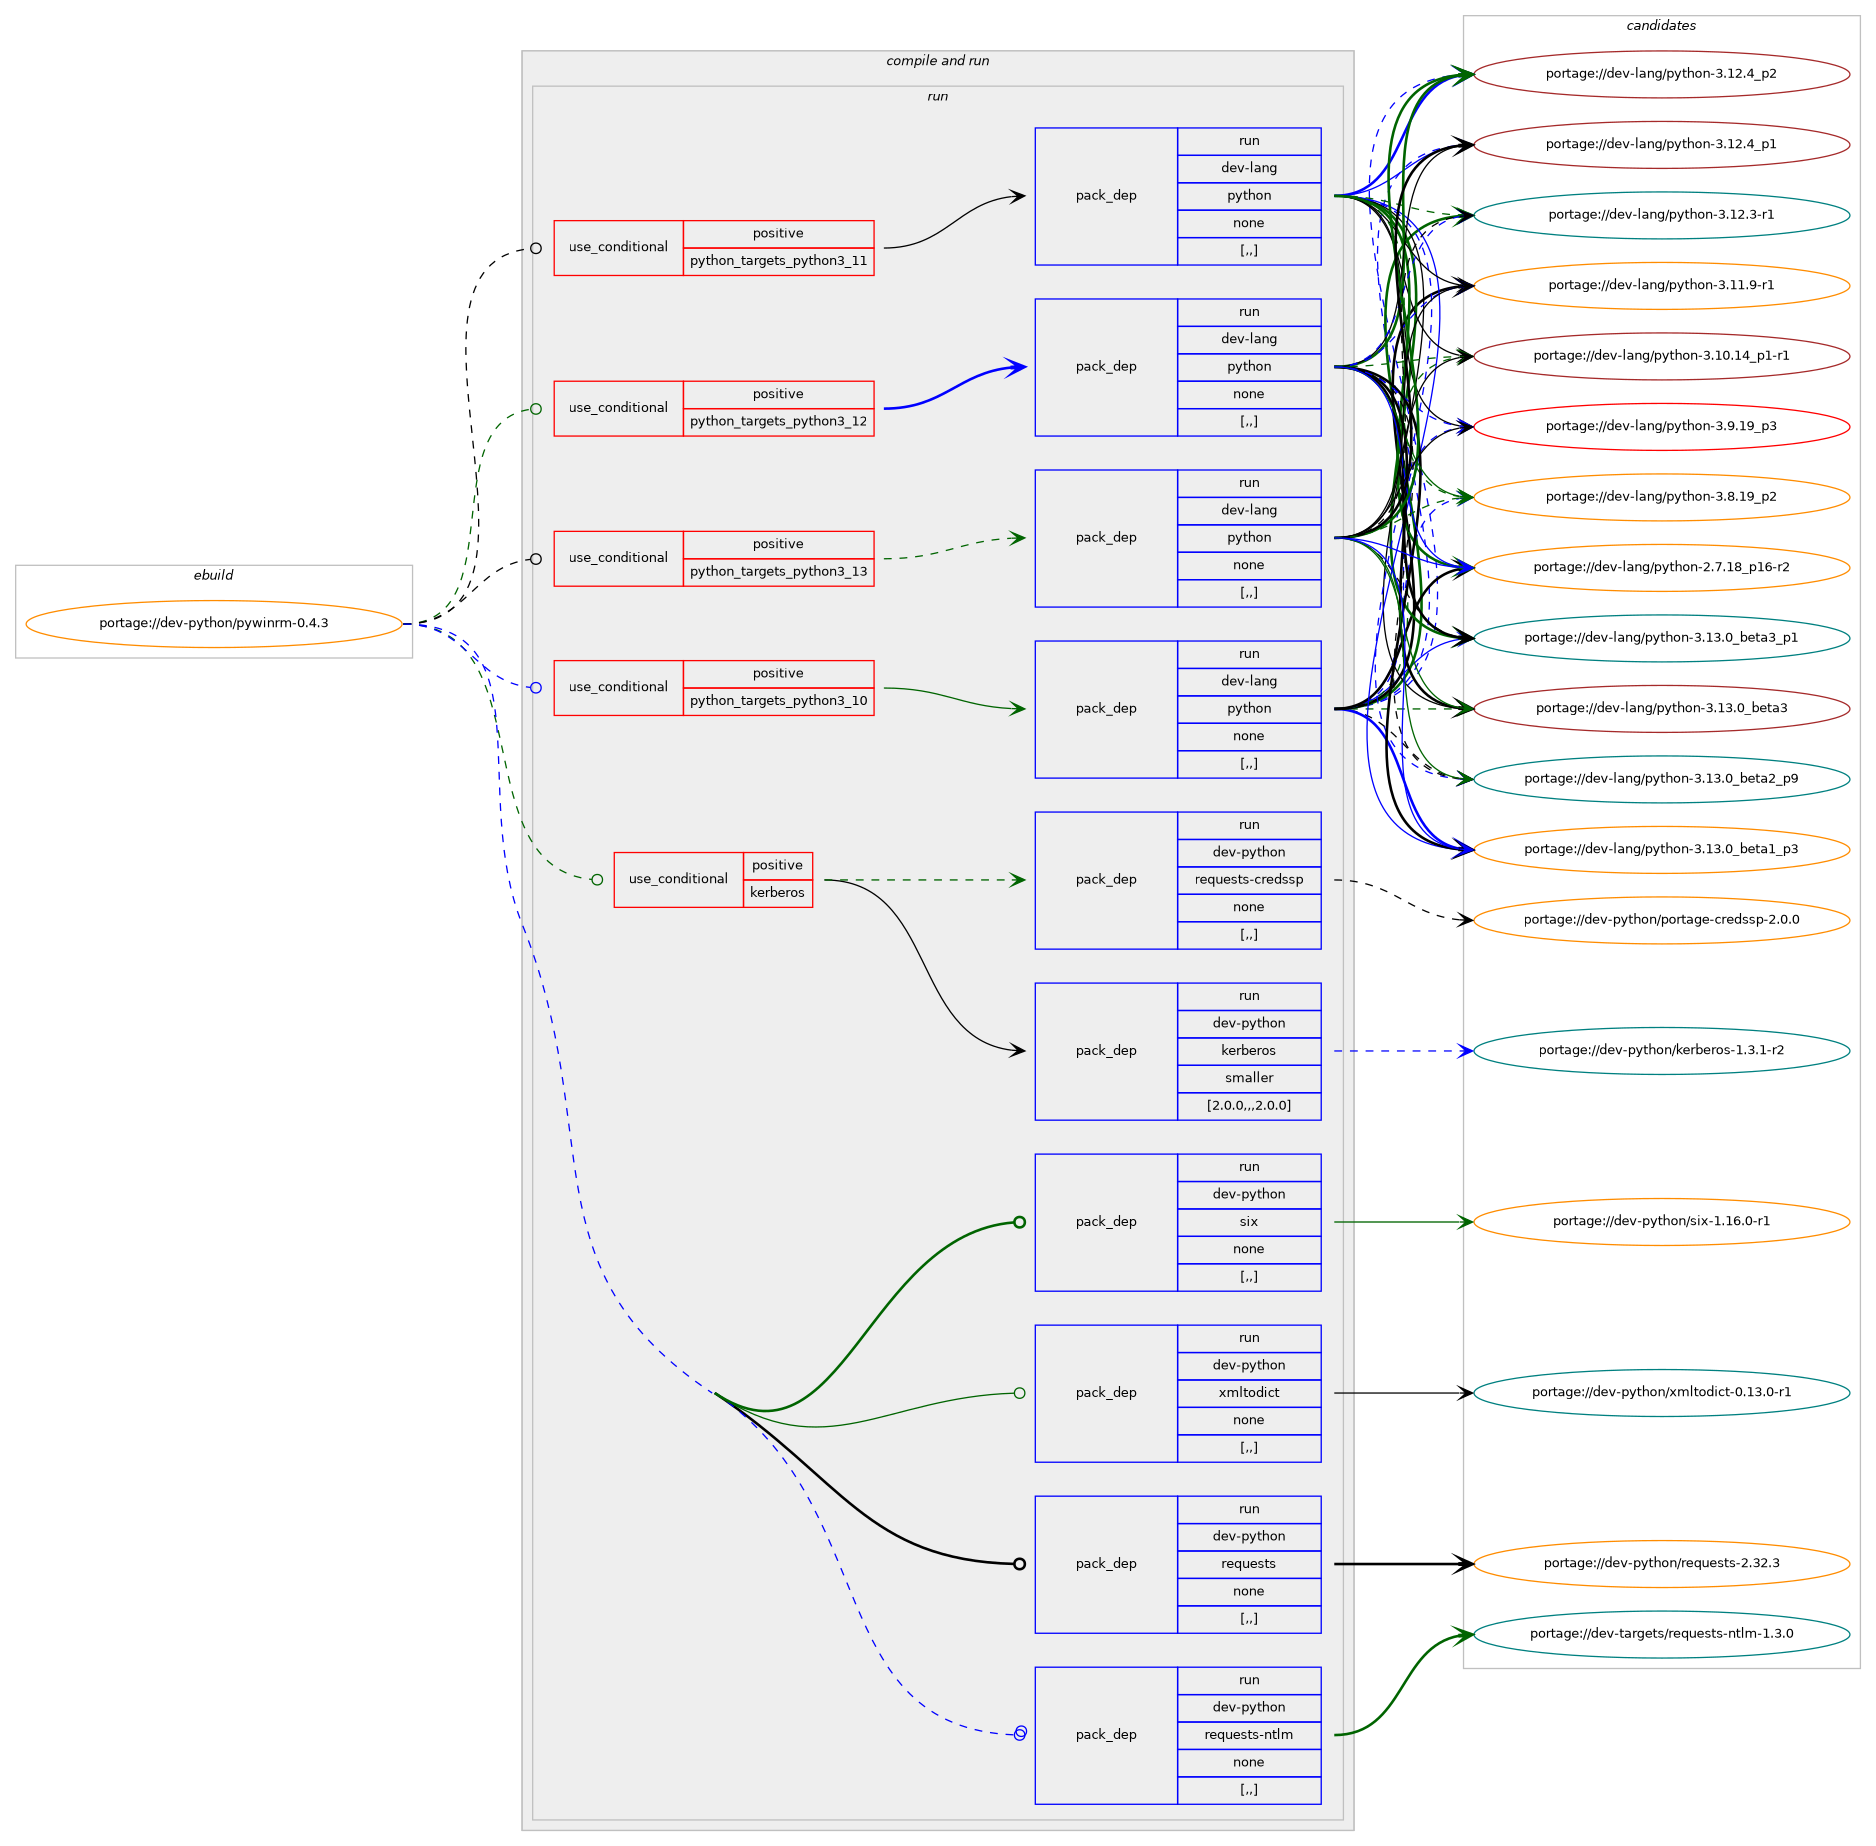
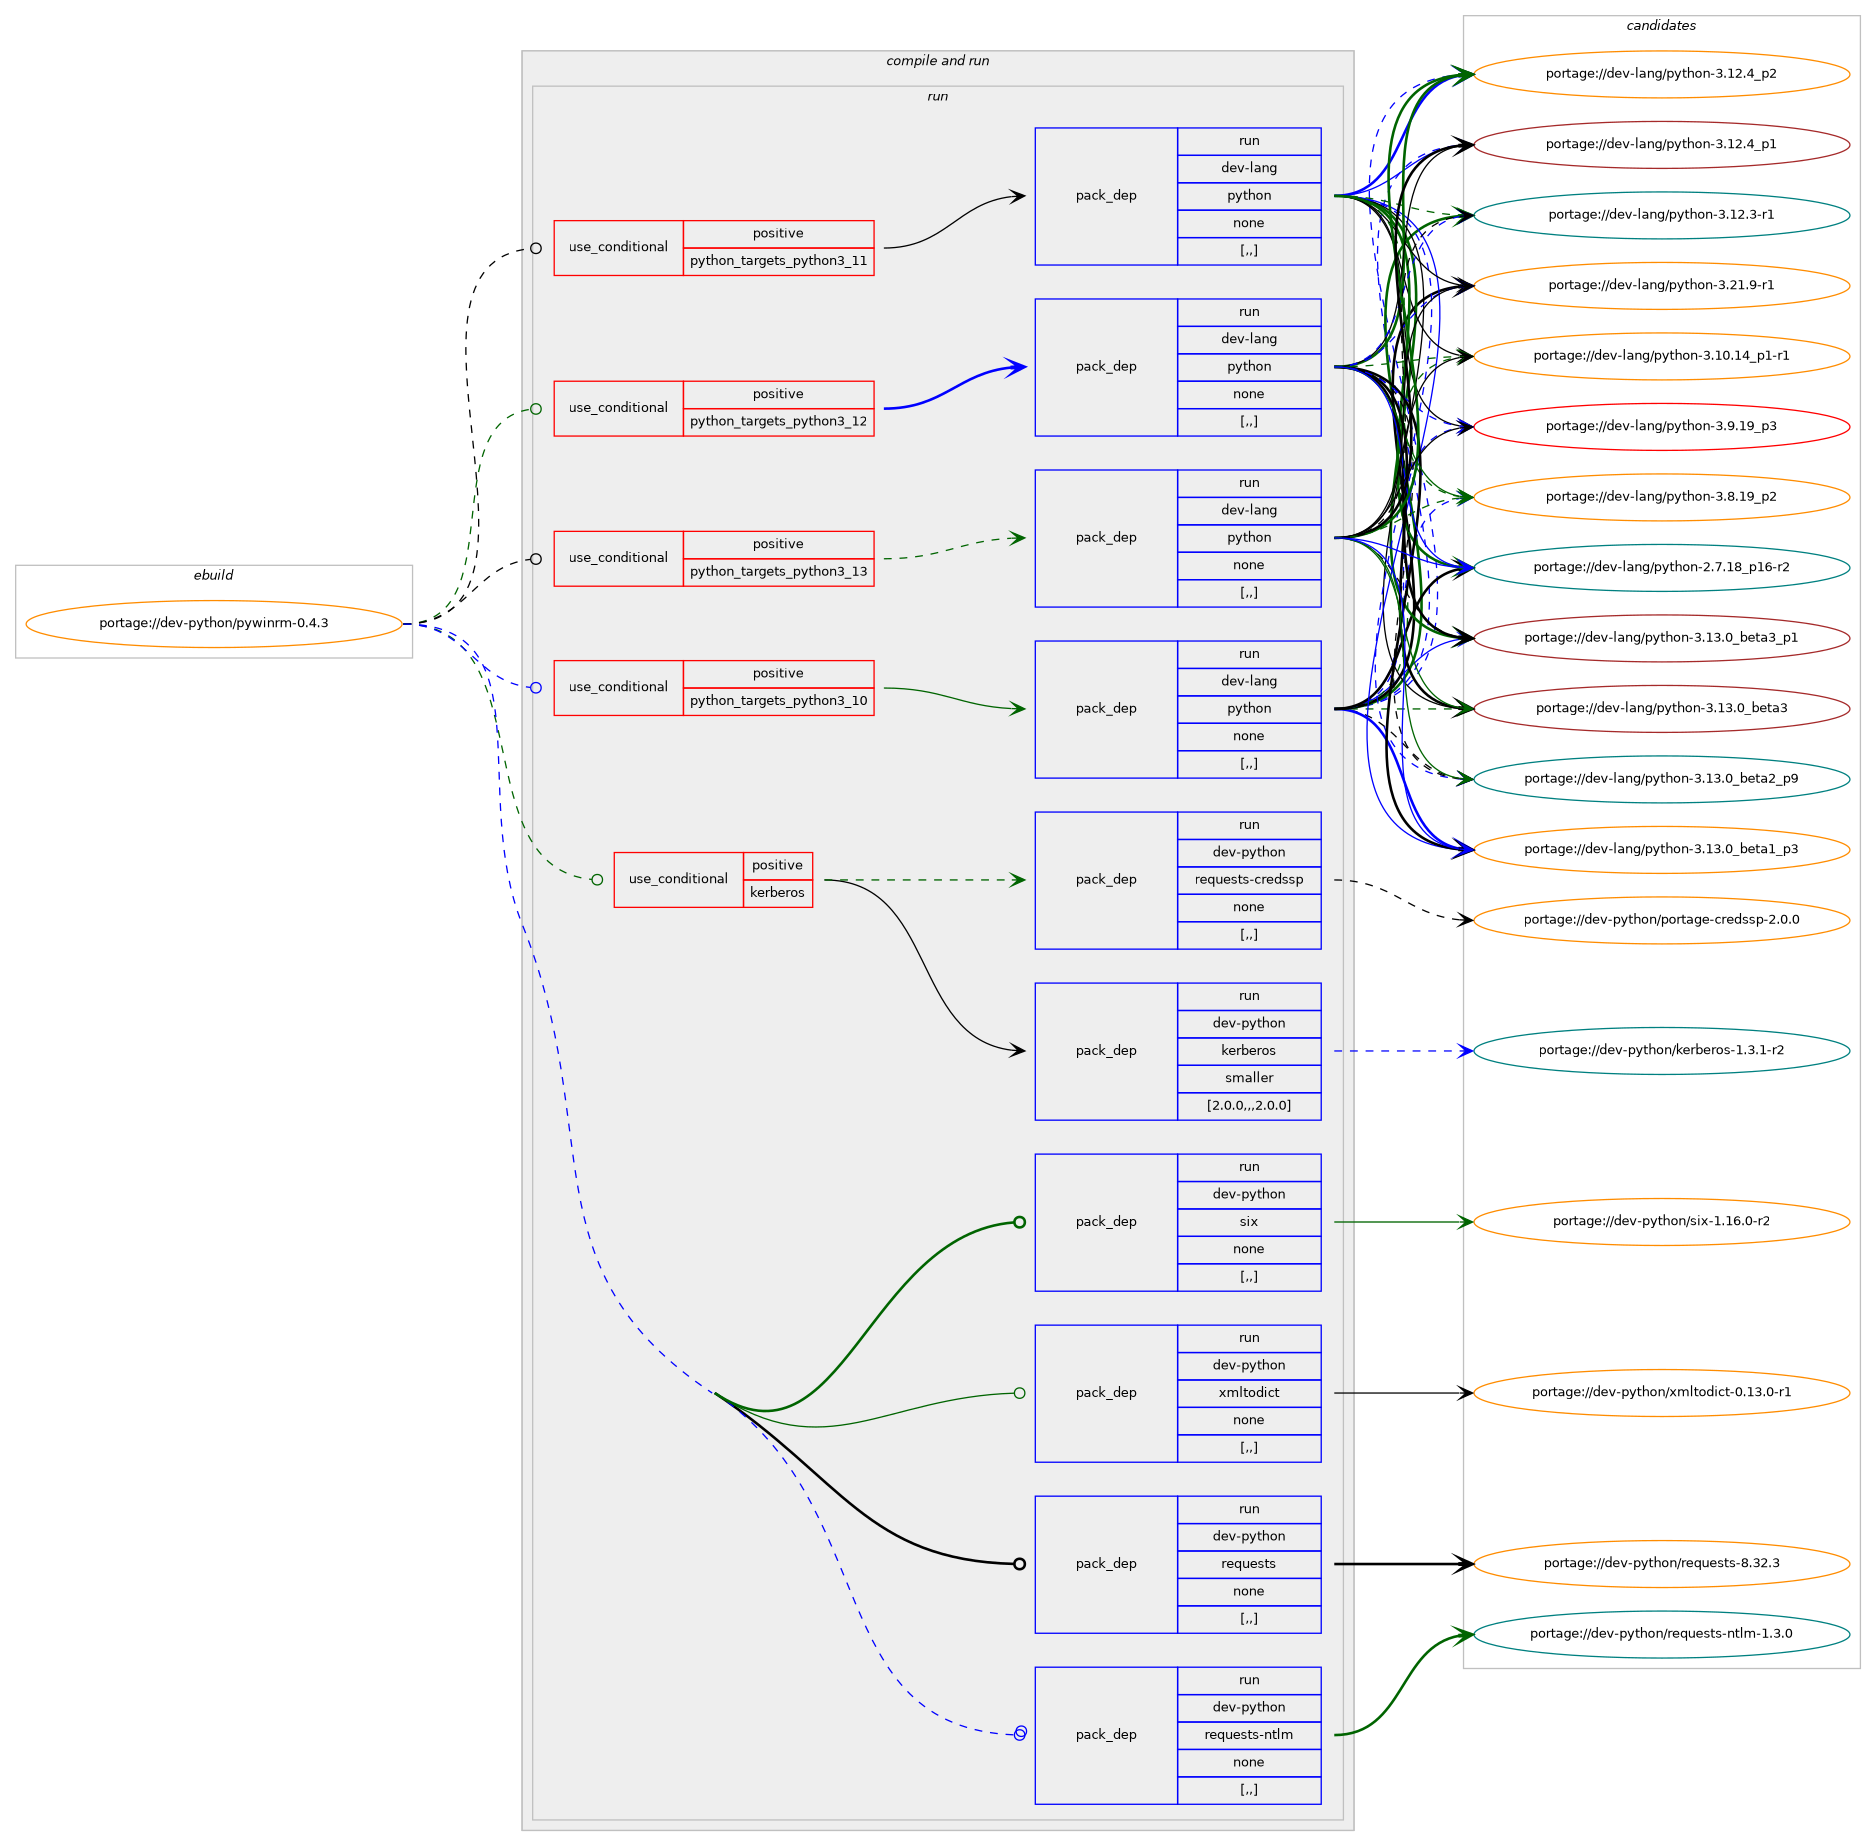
(1662, 74) -> (1662, 74)
(1662, 286) -> (1662, 286)
(1662, 356) -> (1662, 356)
(1662, 568) -> (1662, 568)
(1662, 638) -> (1662, 638)
(1662, 1222) -> (1662, 1222)
(1662, 1393) -> (1662, 1393)
(1662, 1564) -> (1662, 1564)
(1662, 1635) -> (1662, 1635)
